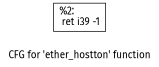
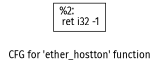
(80, 22) -> (80, 22)
